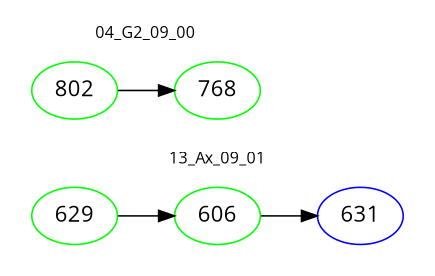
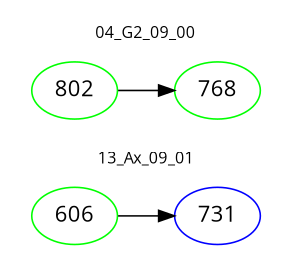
(75, 216) -> none
(360, 216) -> (217, 216)
